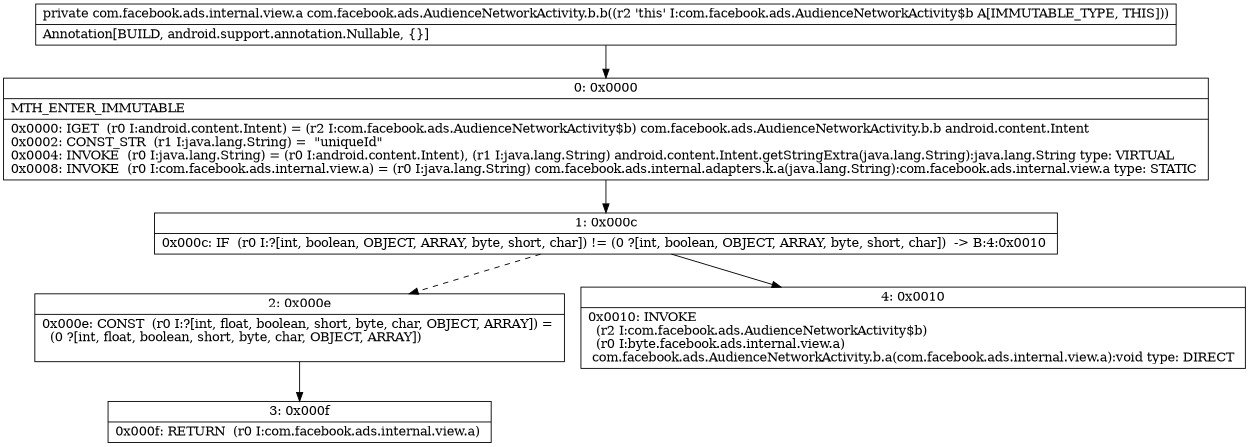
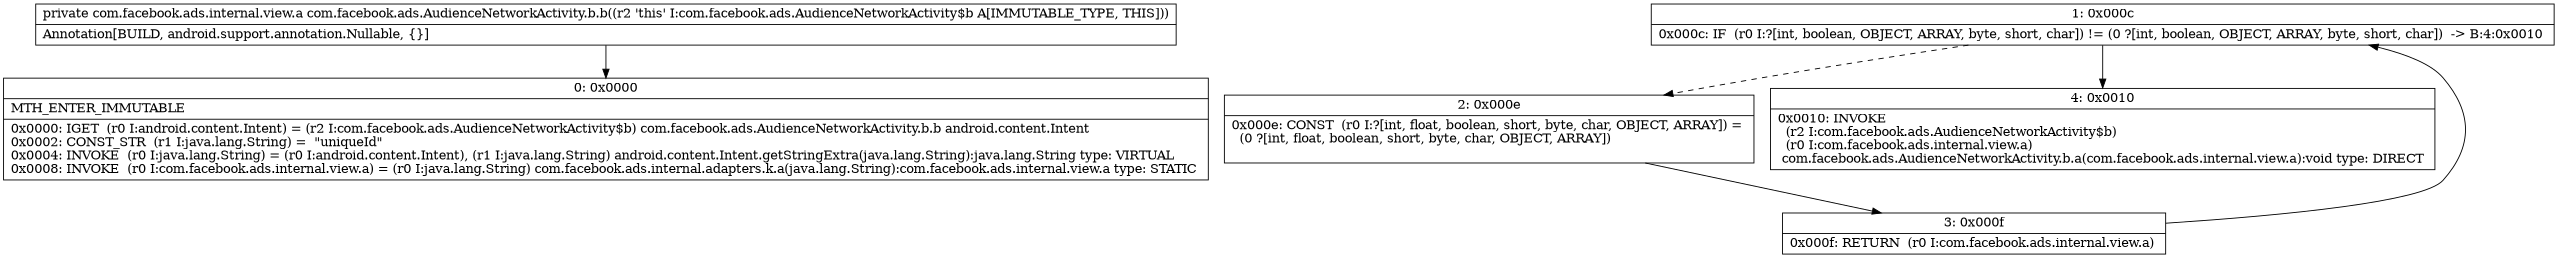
(606, 192) -> (2399, 197)
(717, 344) -> (1905, 146)
